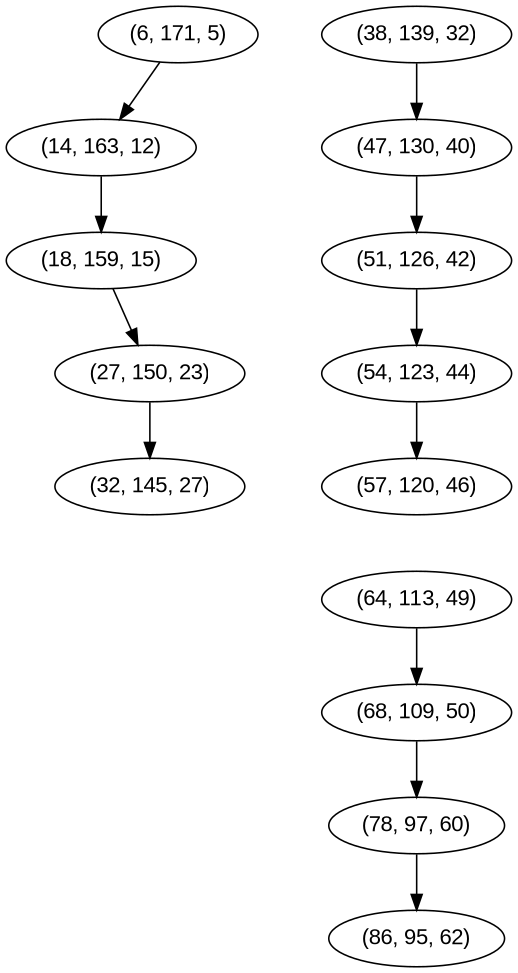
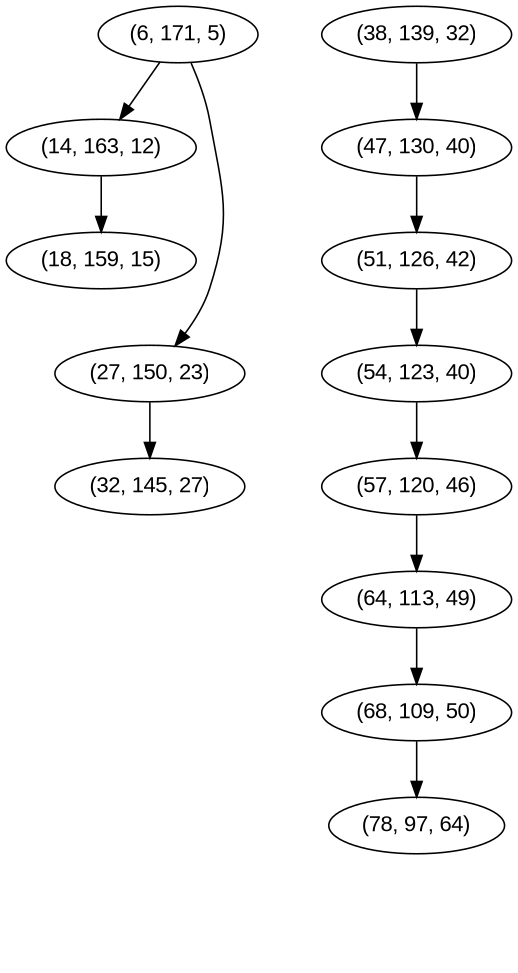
(122, 310) -> (223, 200)
(417, 374) -> (417, 374)
none -> (417, 535)
(417, 826) -> (417, 826)
(417, 939) -> none
